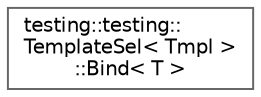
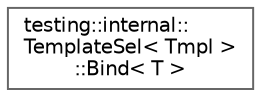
(131, 48) -> (131, 48)
